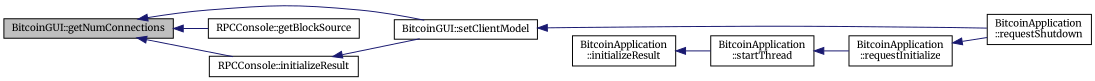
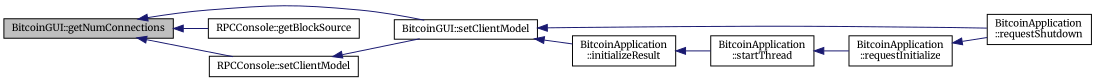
none -> (558, 42)
(284, 66) -> (284, 66)
